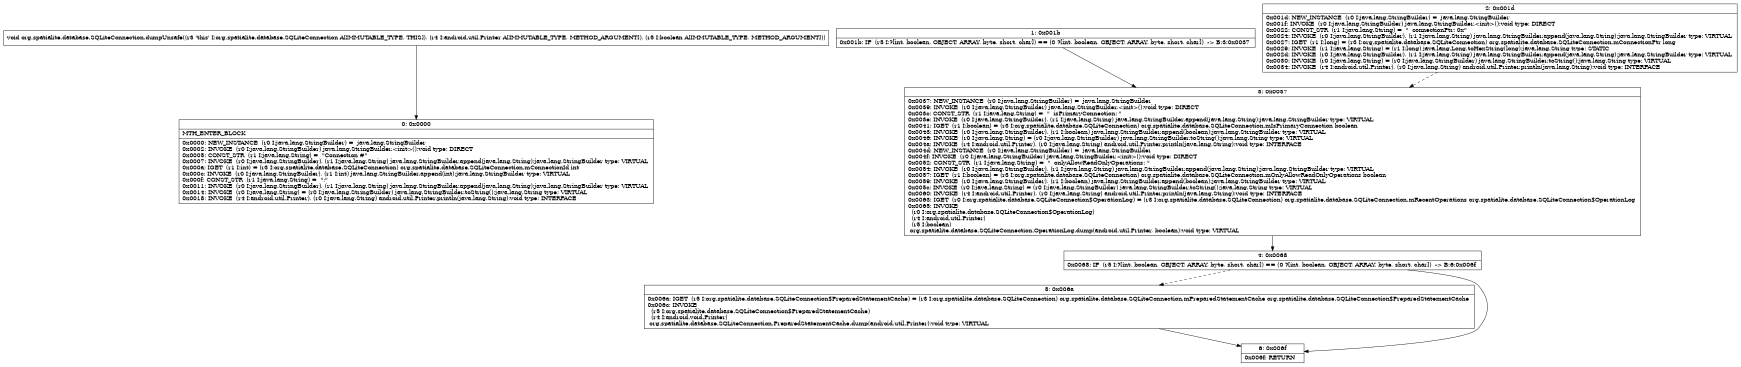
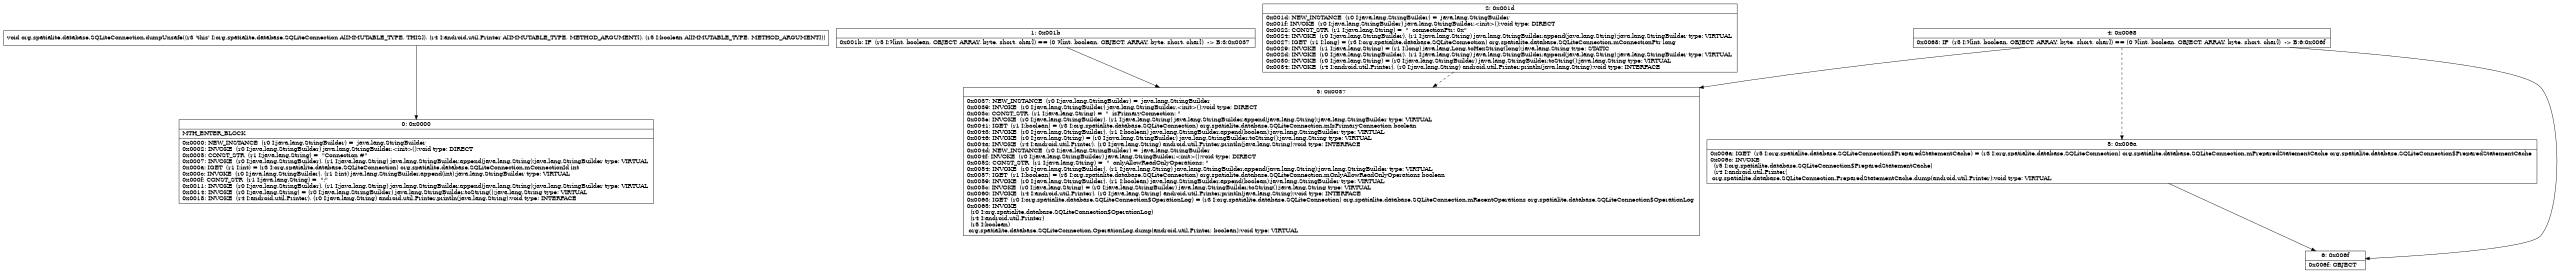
(1273, 241) -> (1864, 65)
(688, 318) -> (1749, 172)
(1273, 358) -> (2335, 265)
